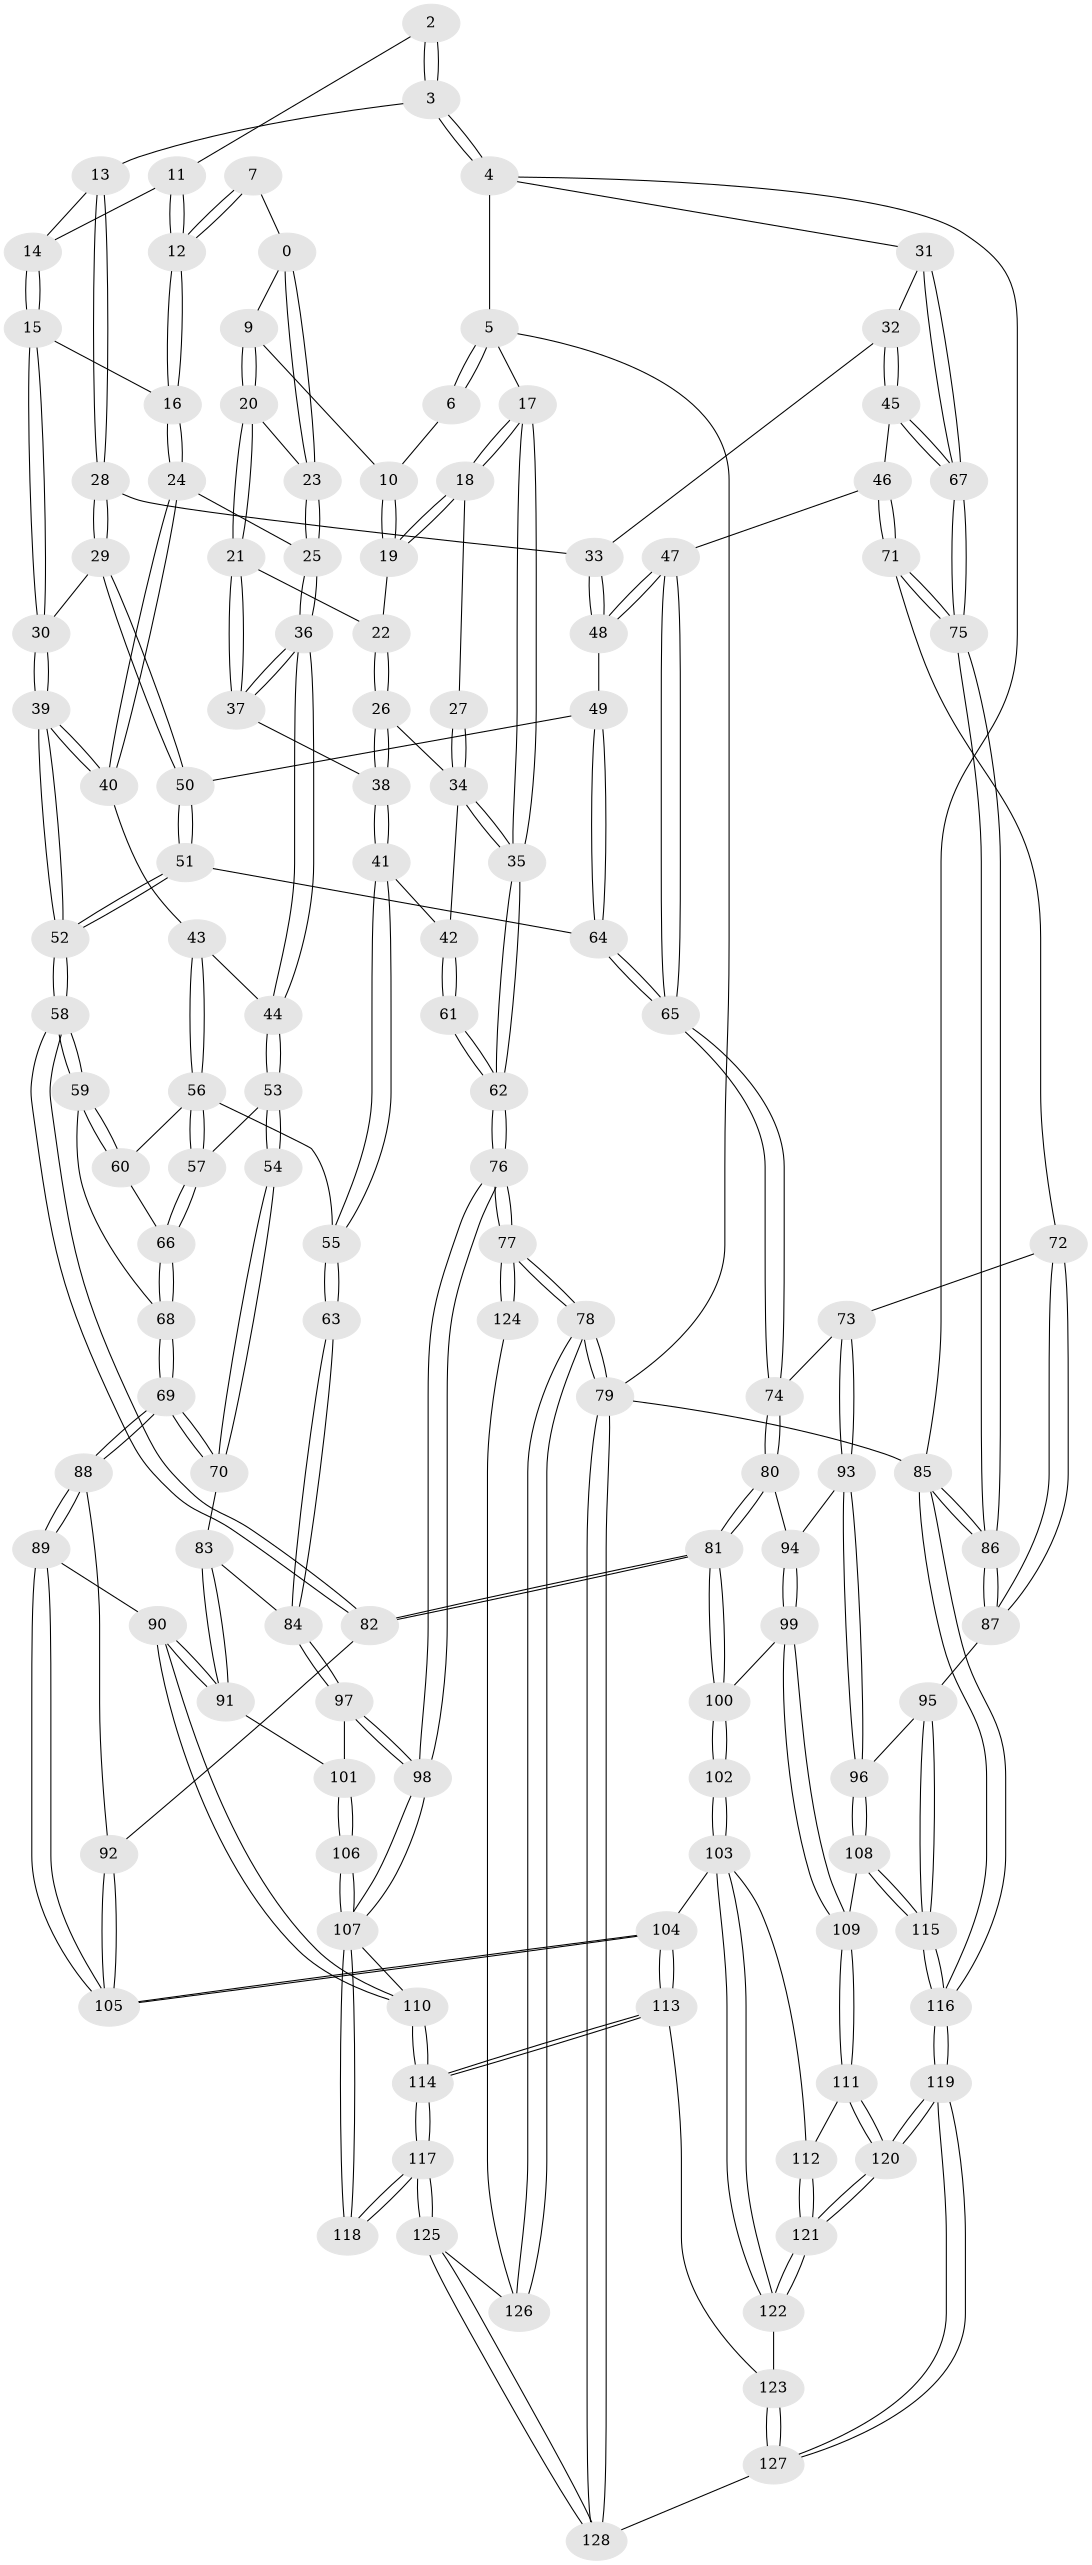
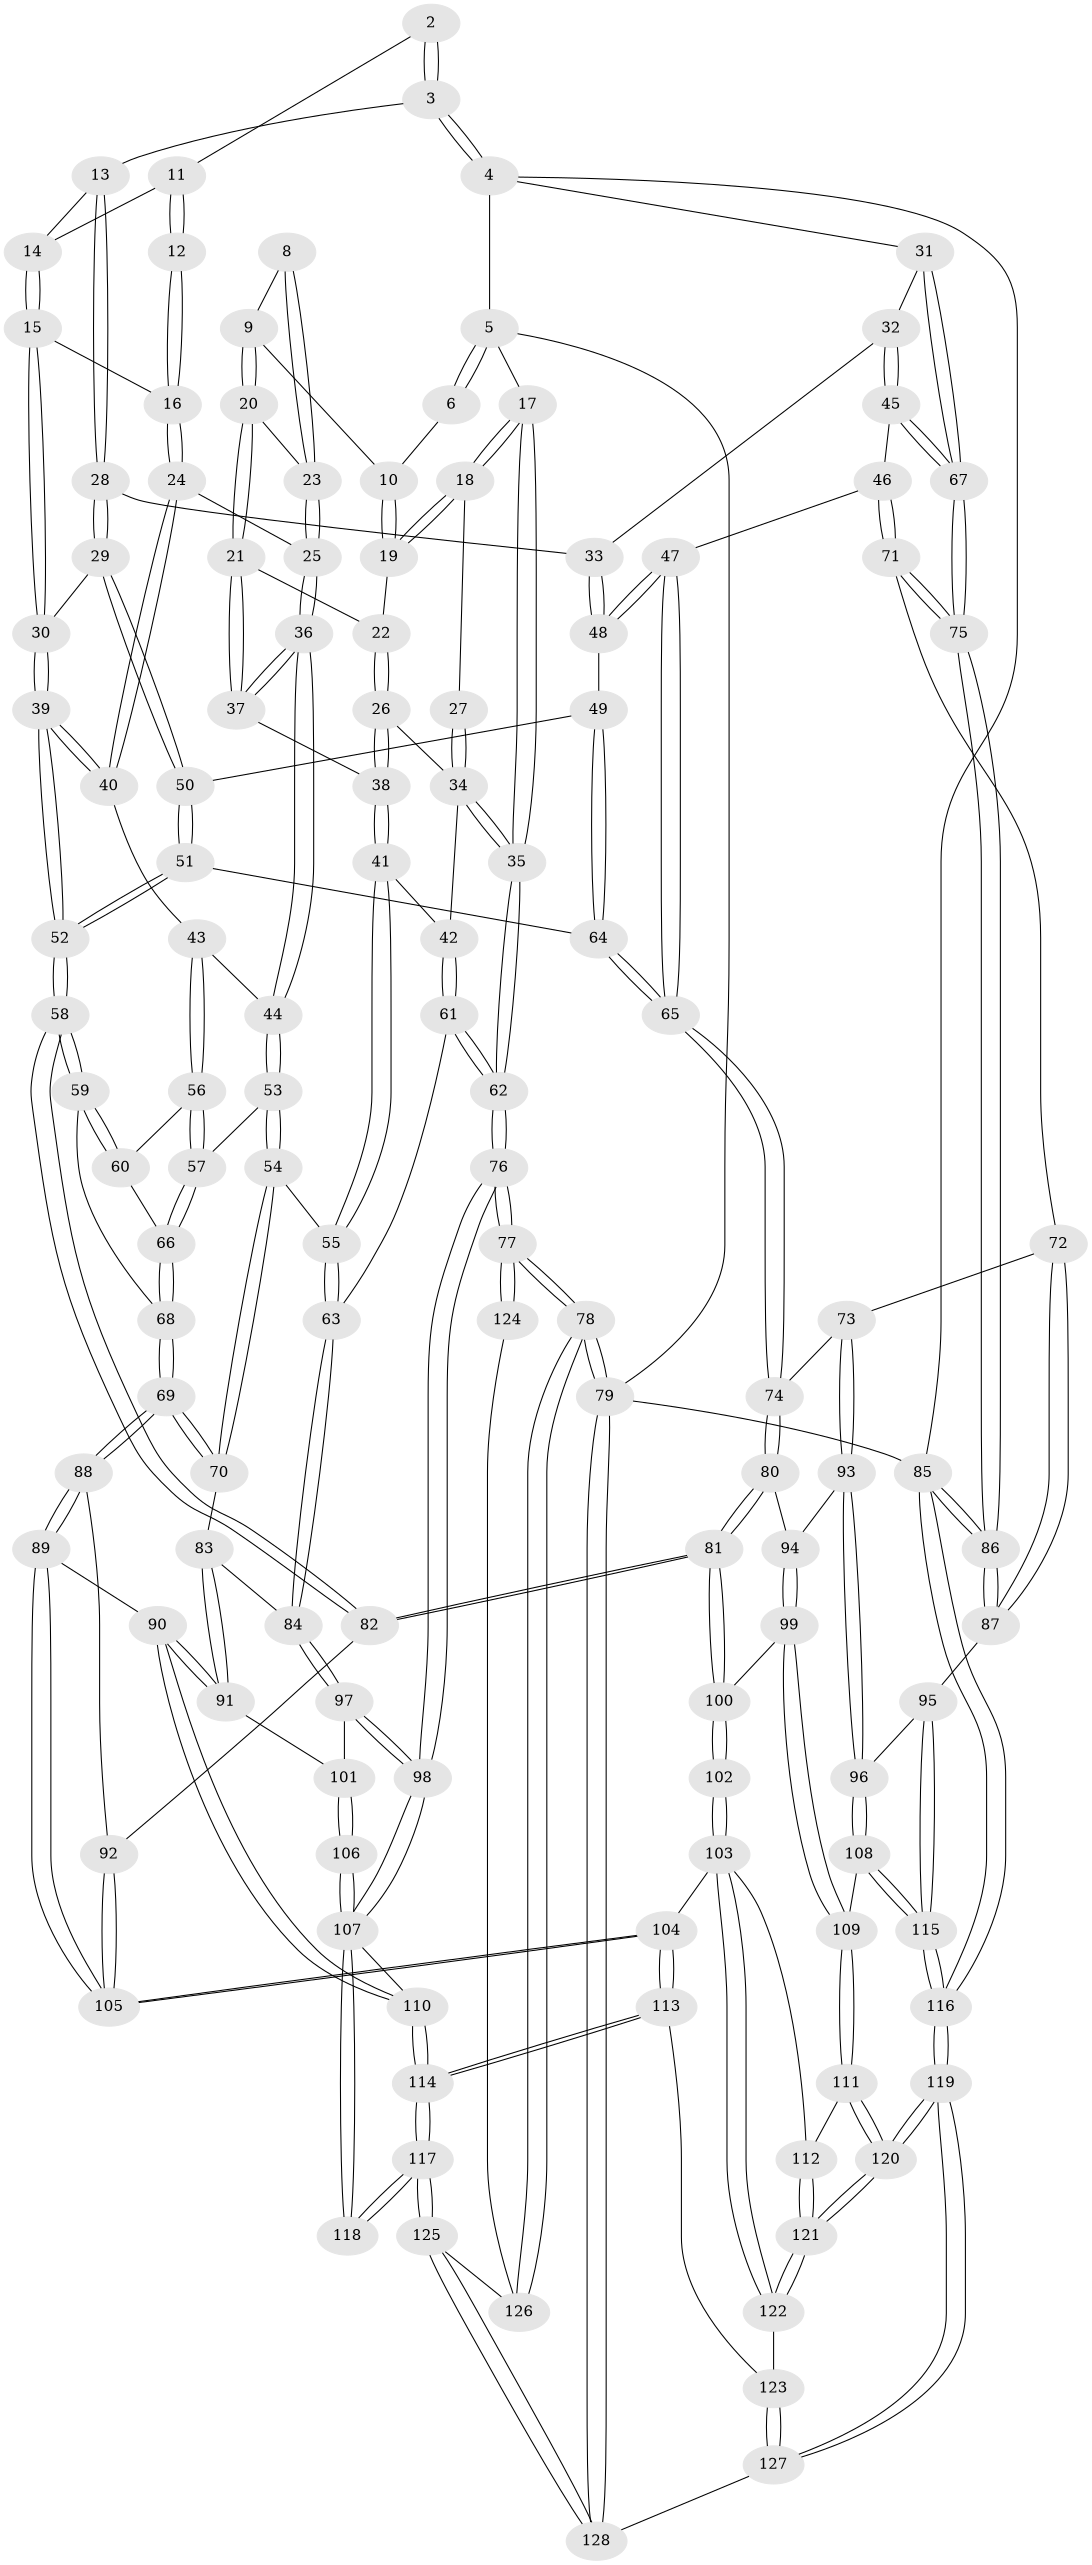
(253, 176) -> none
(287, 252) -> (287, 252)
(302, 1143) -> (303, 1206)
none -> (410, 1175)
